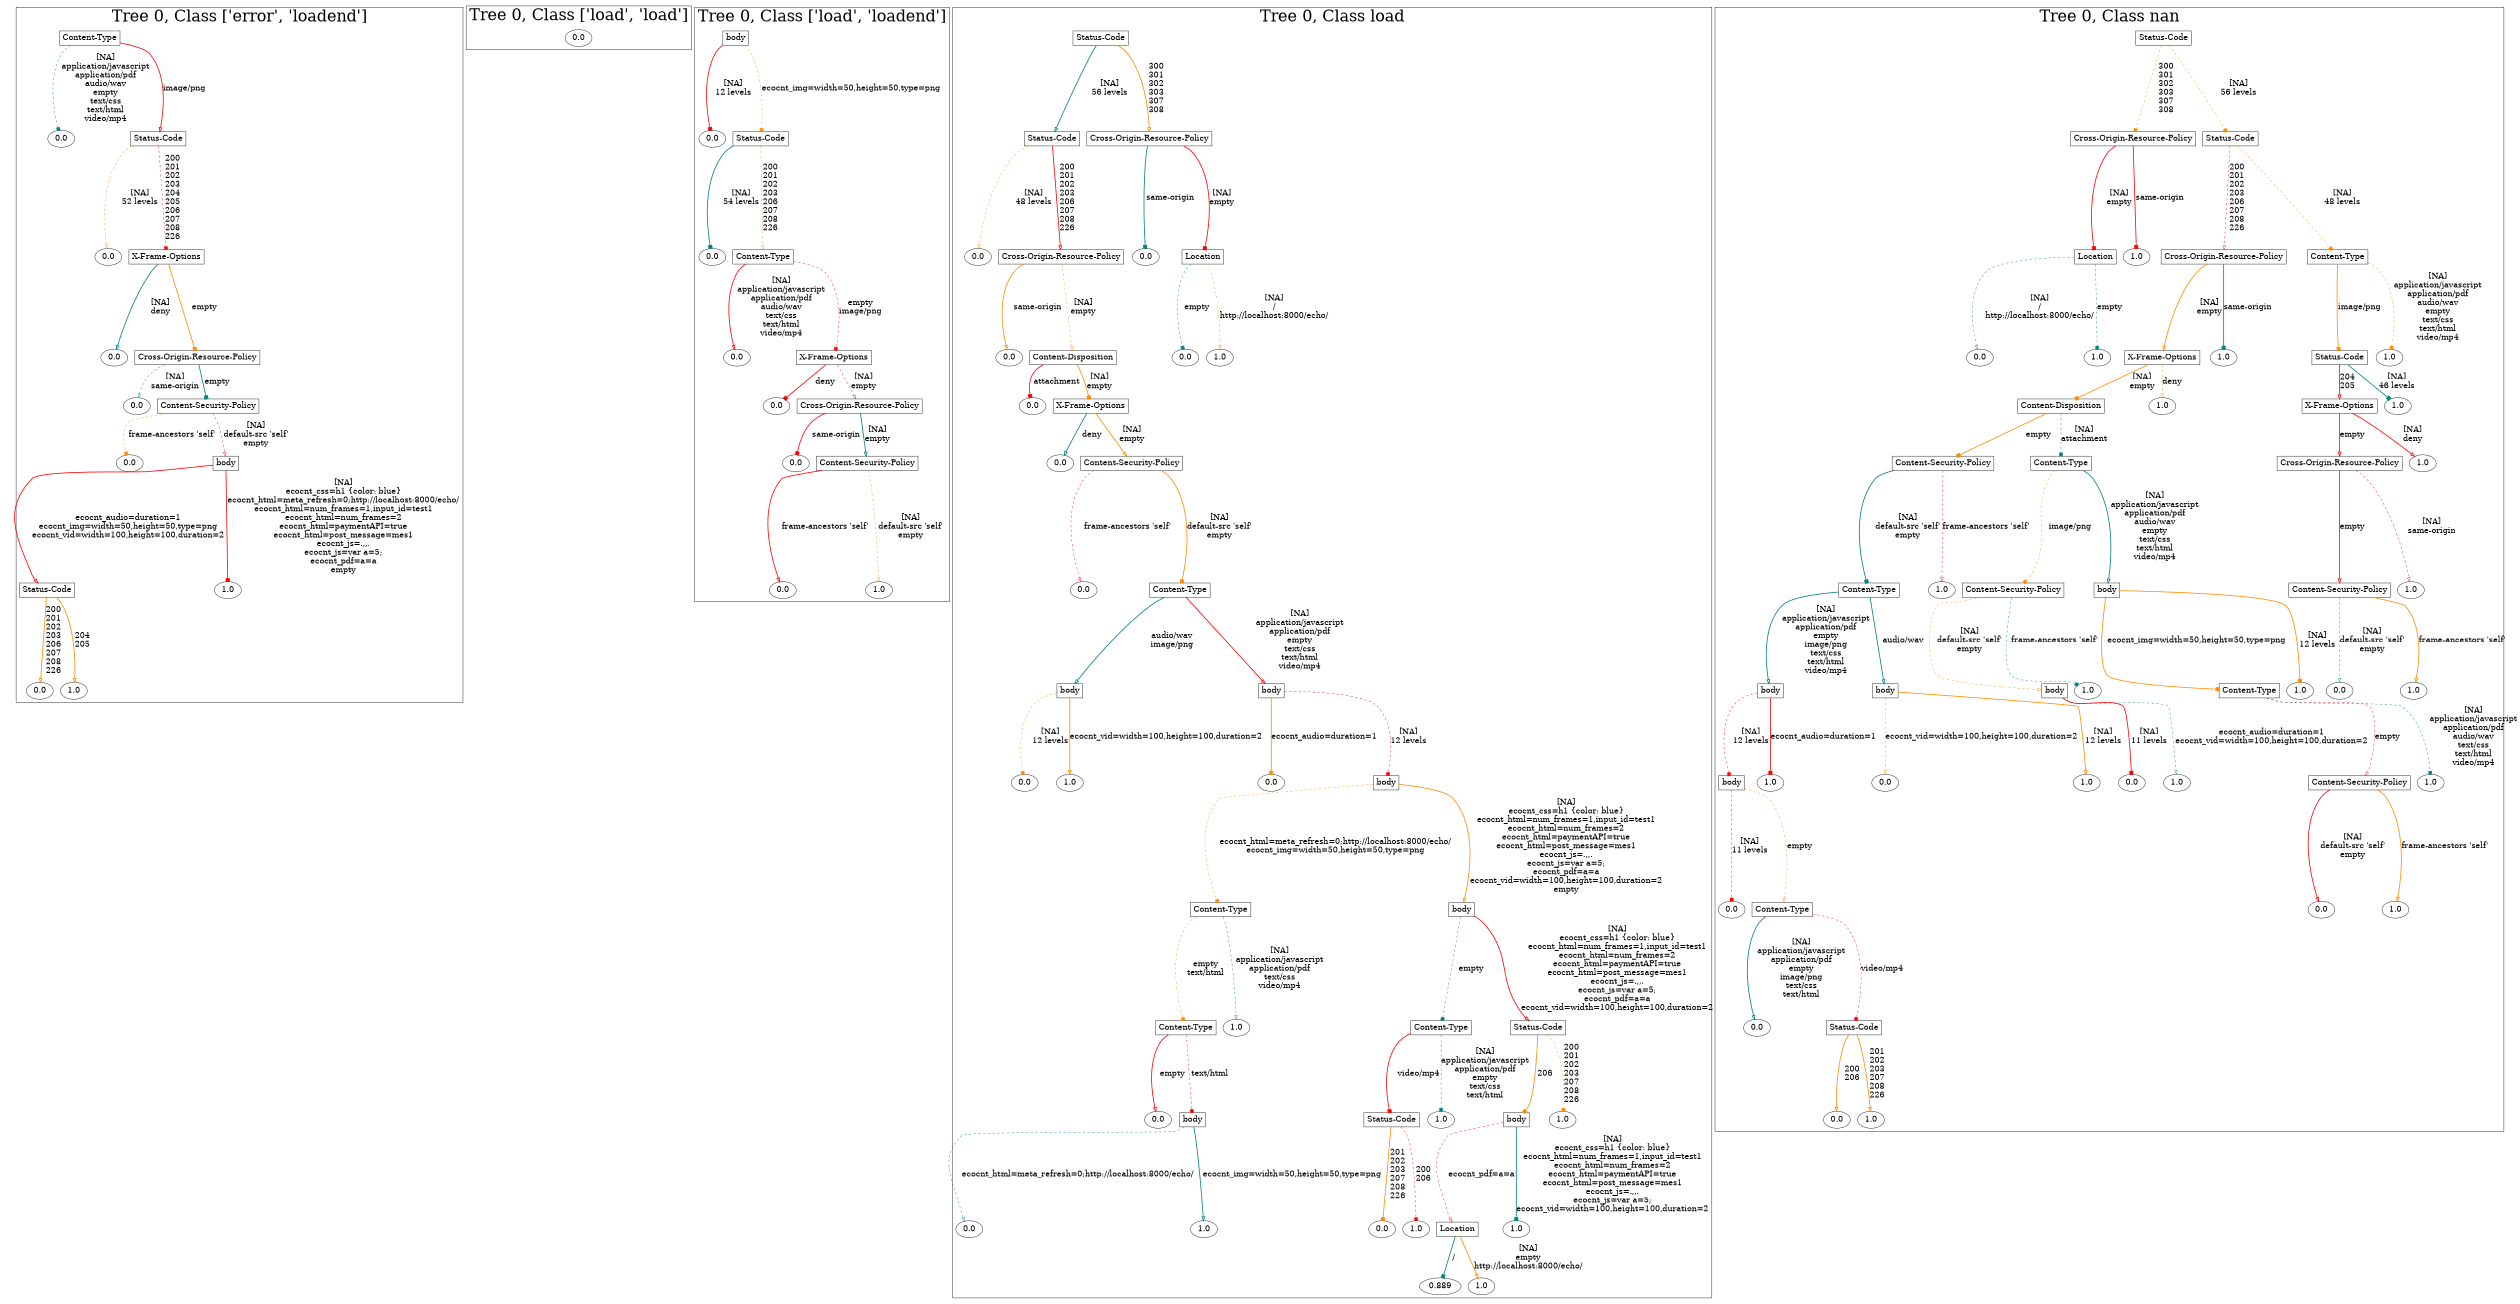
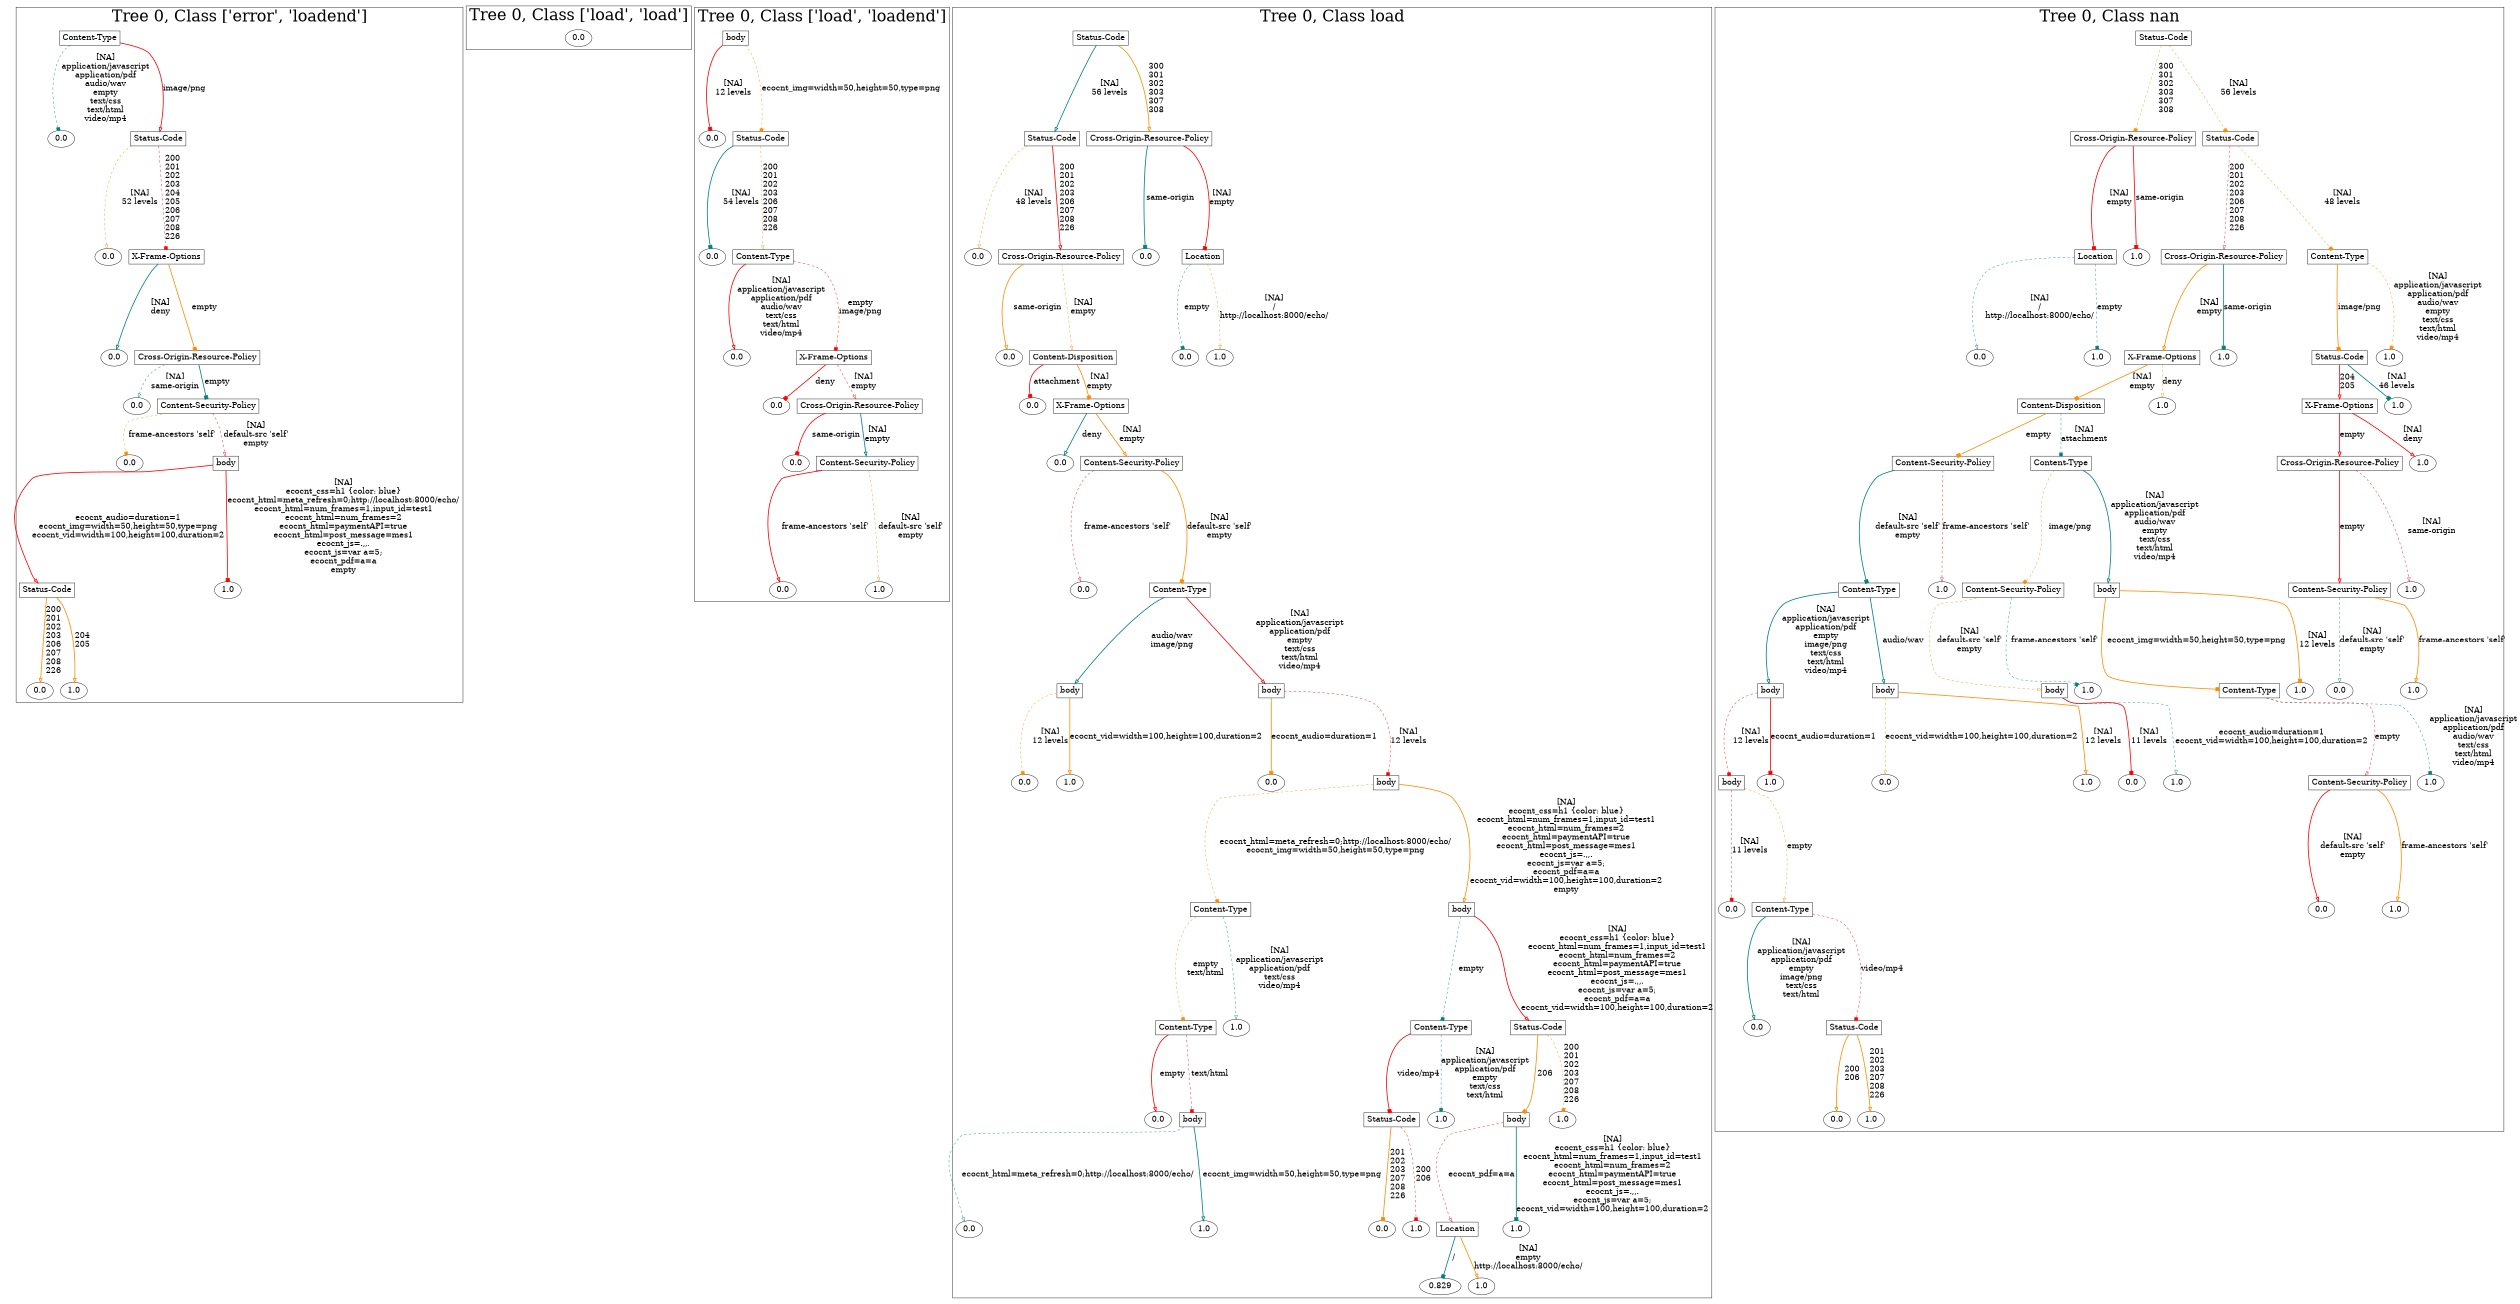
(1440, 1286) -> (1440, 1286)
